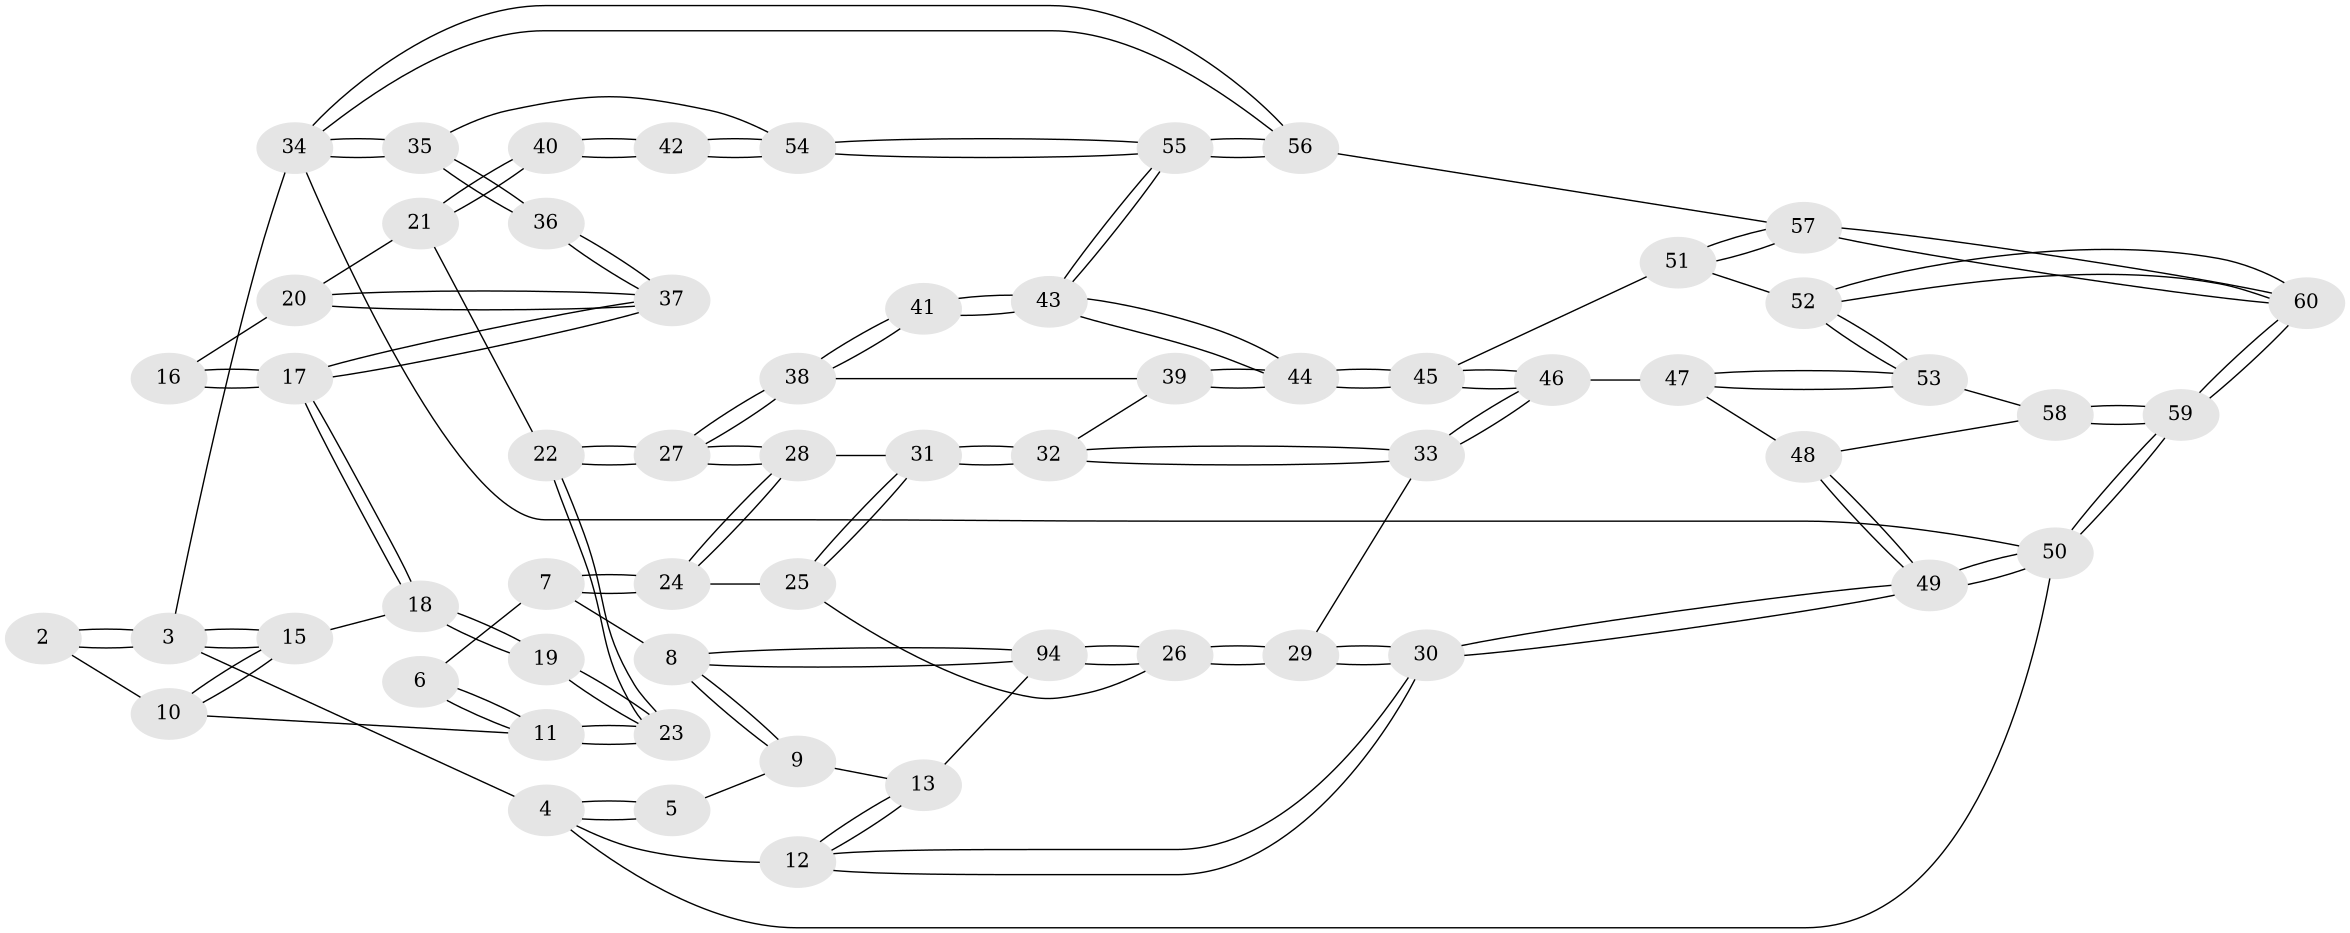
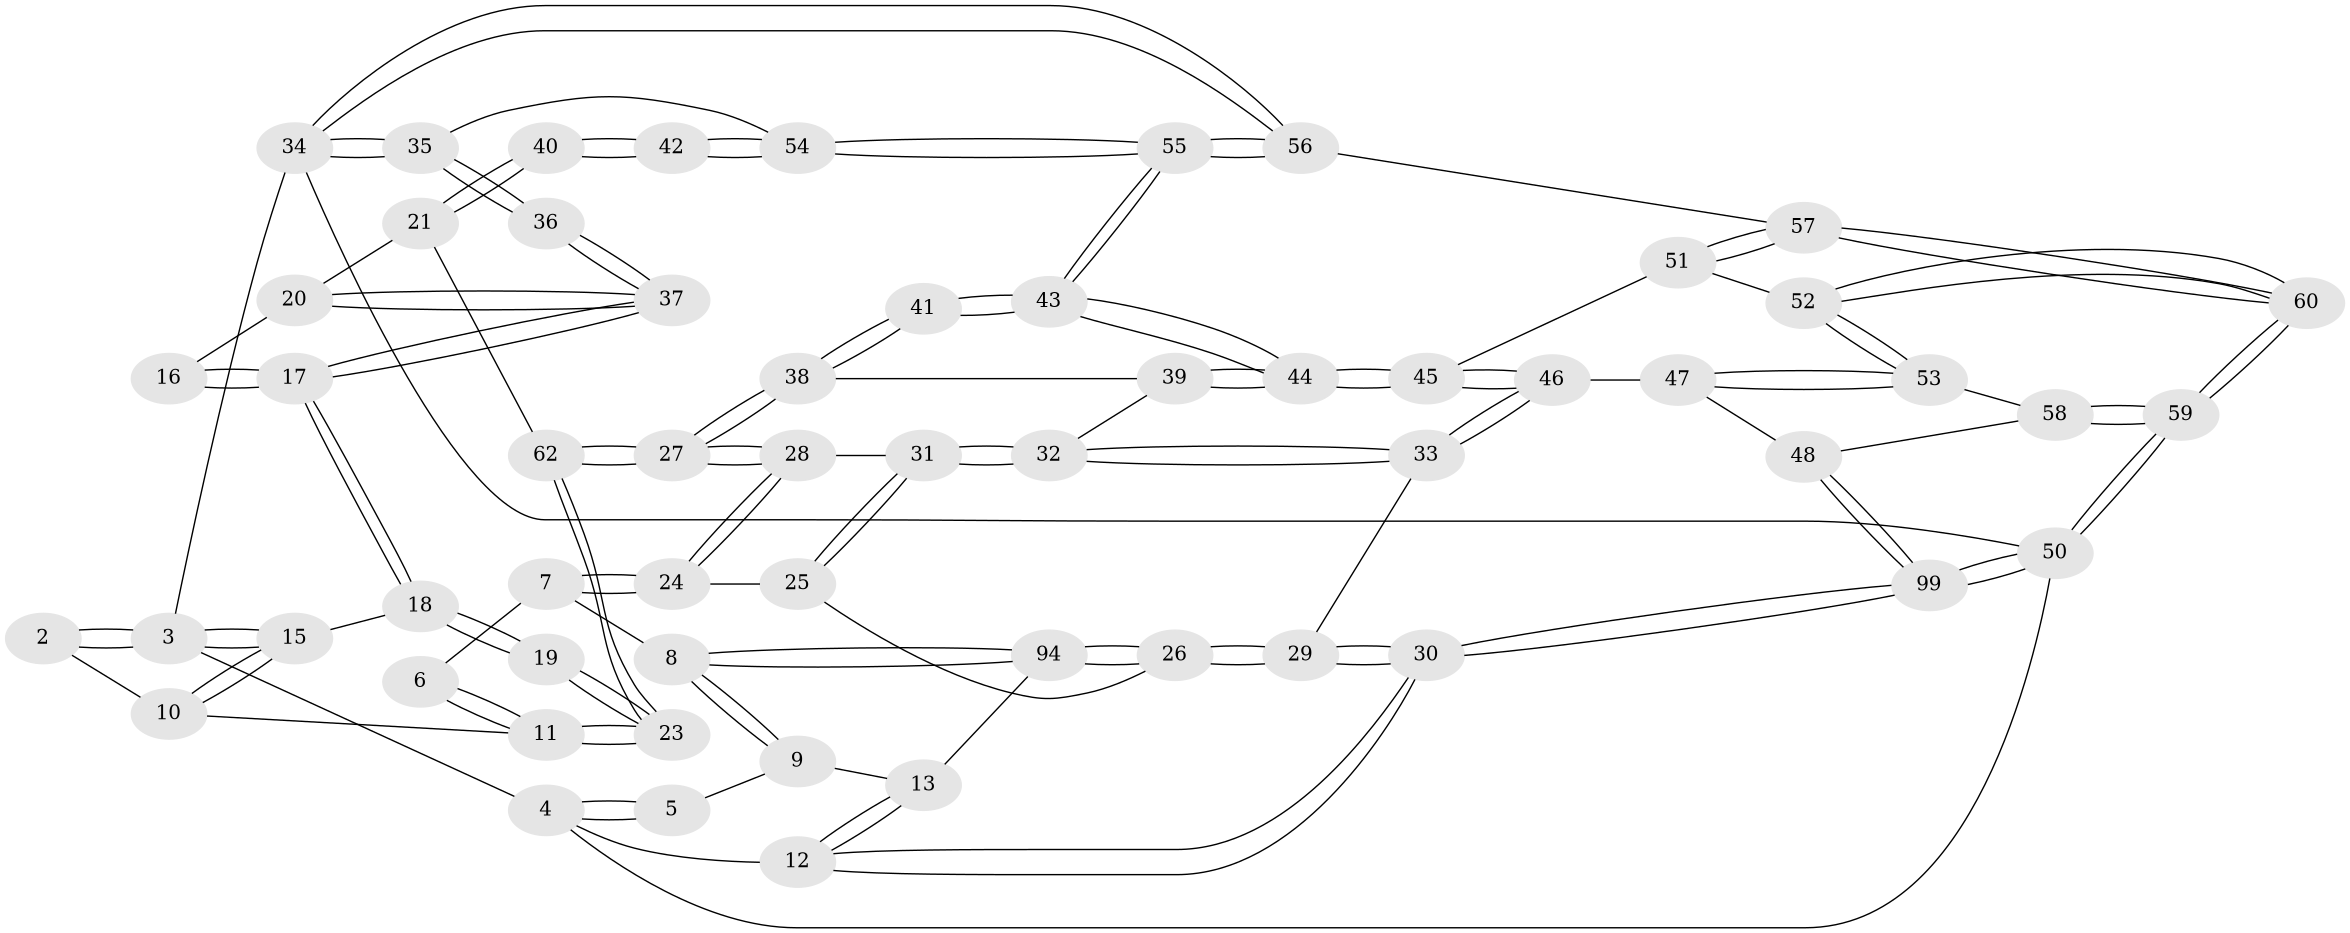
(546, 455) -> (546, 455)
(1930, 585) -> (1930, 585)
